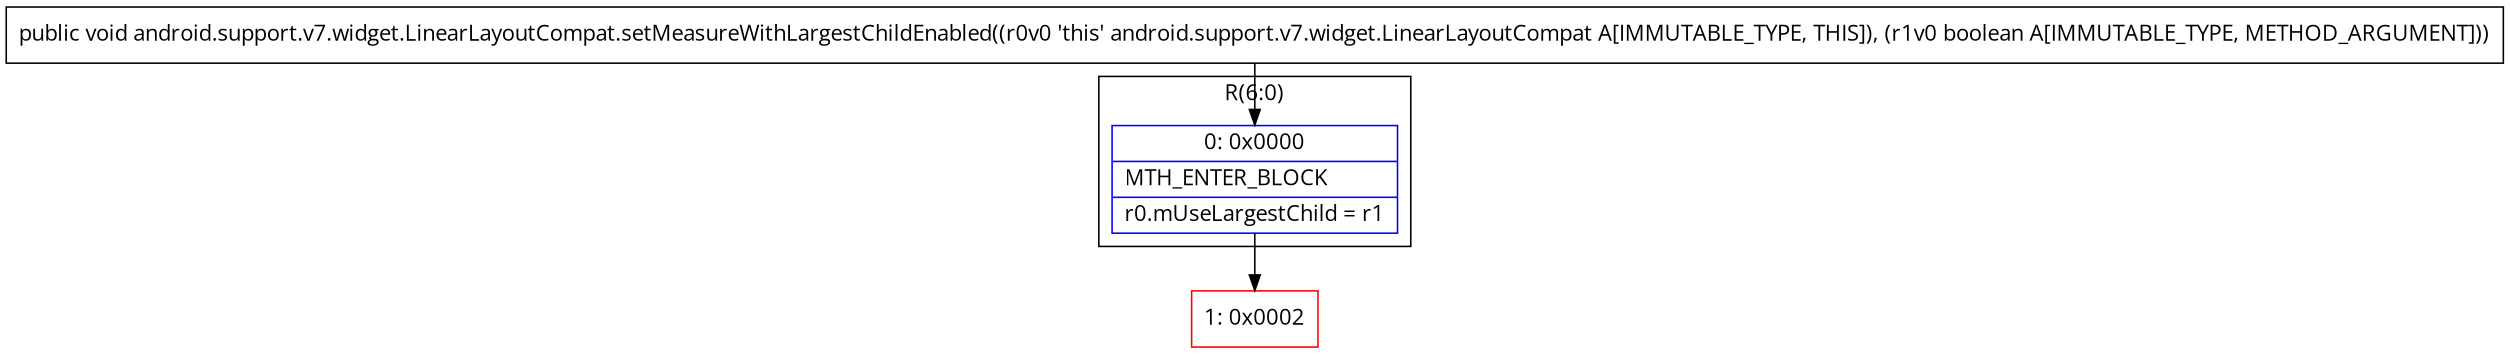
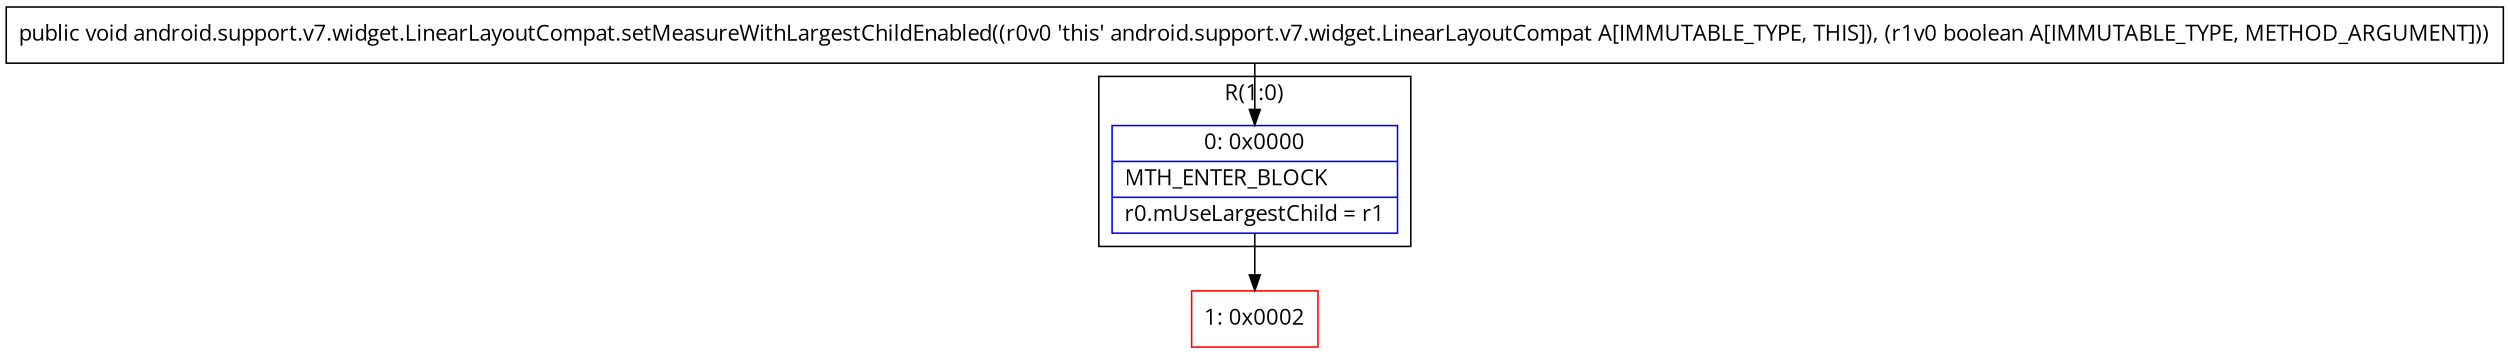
(1255, 94) -> (1255, 94)
